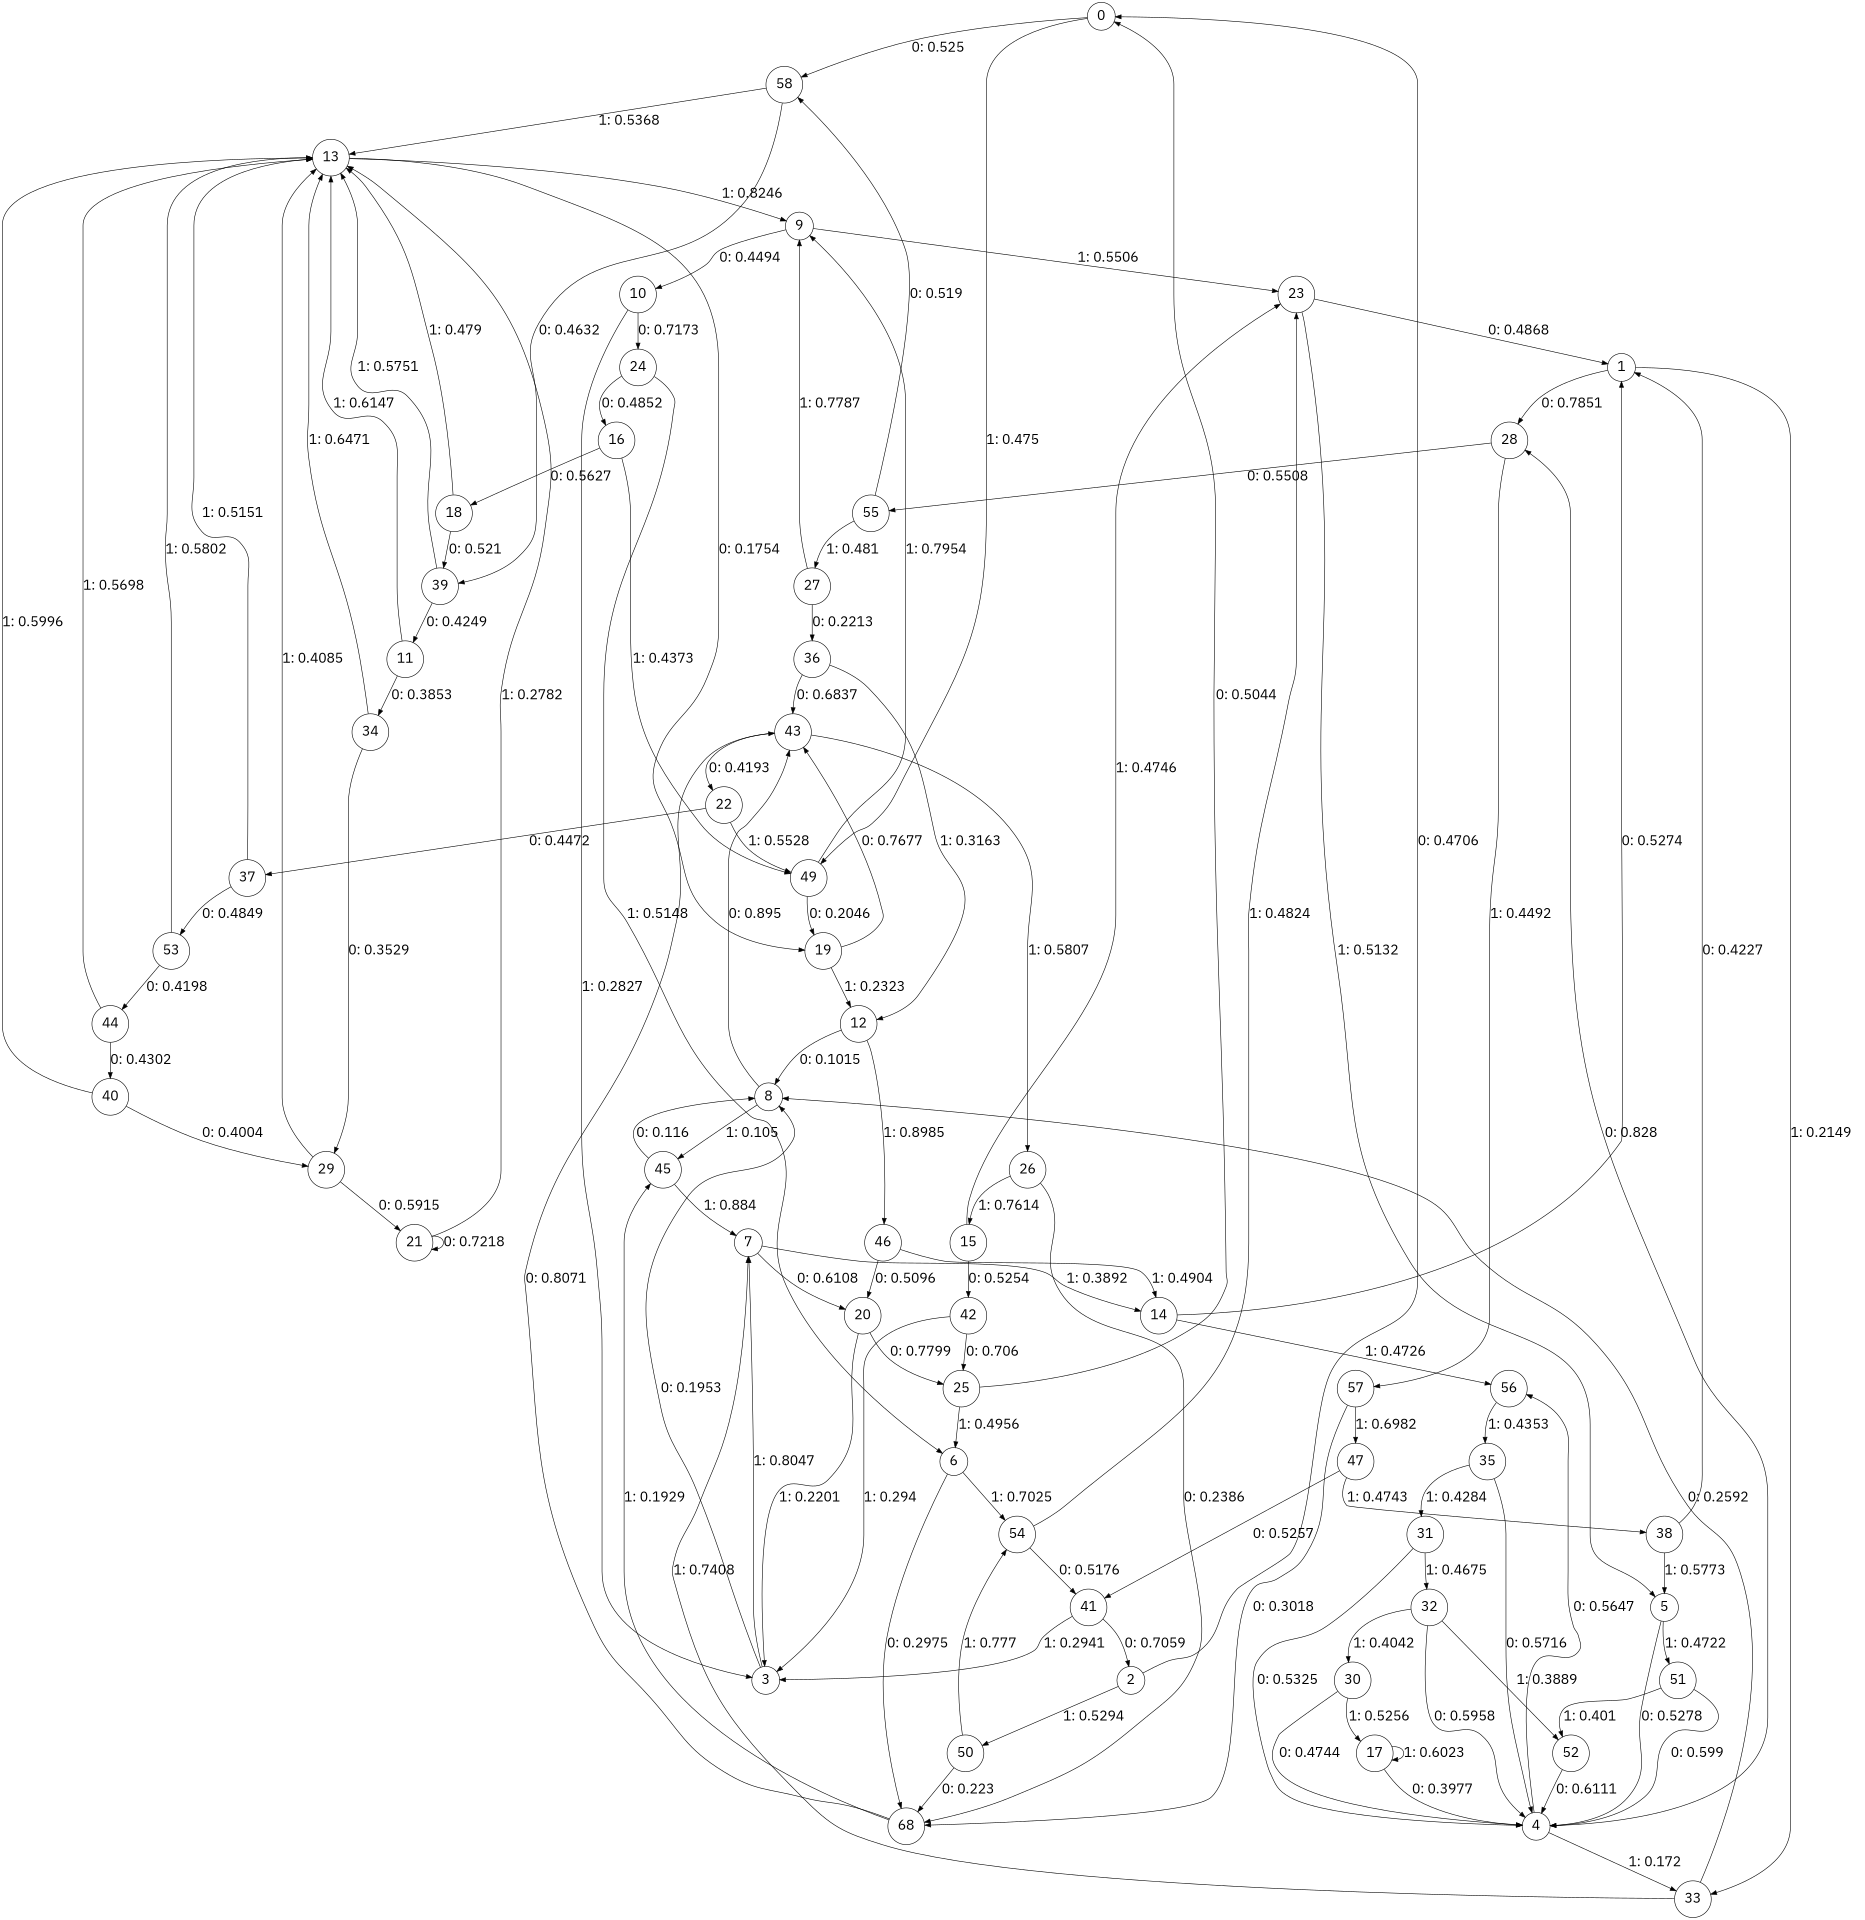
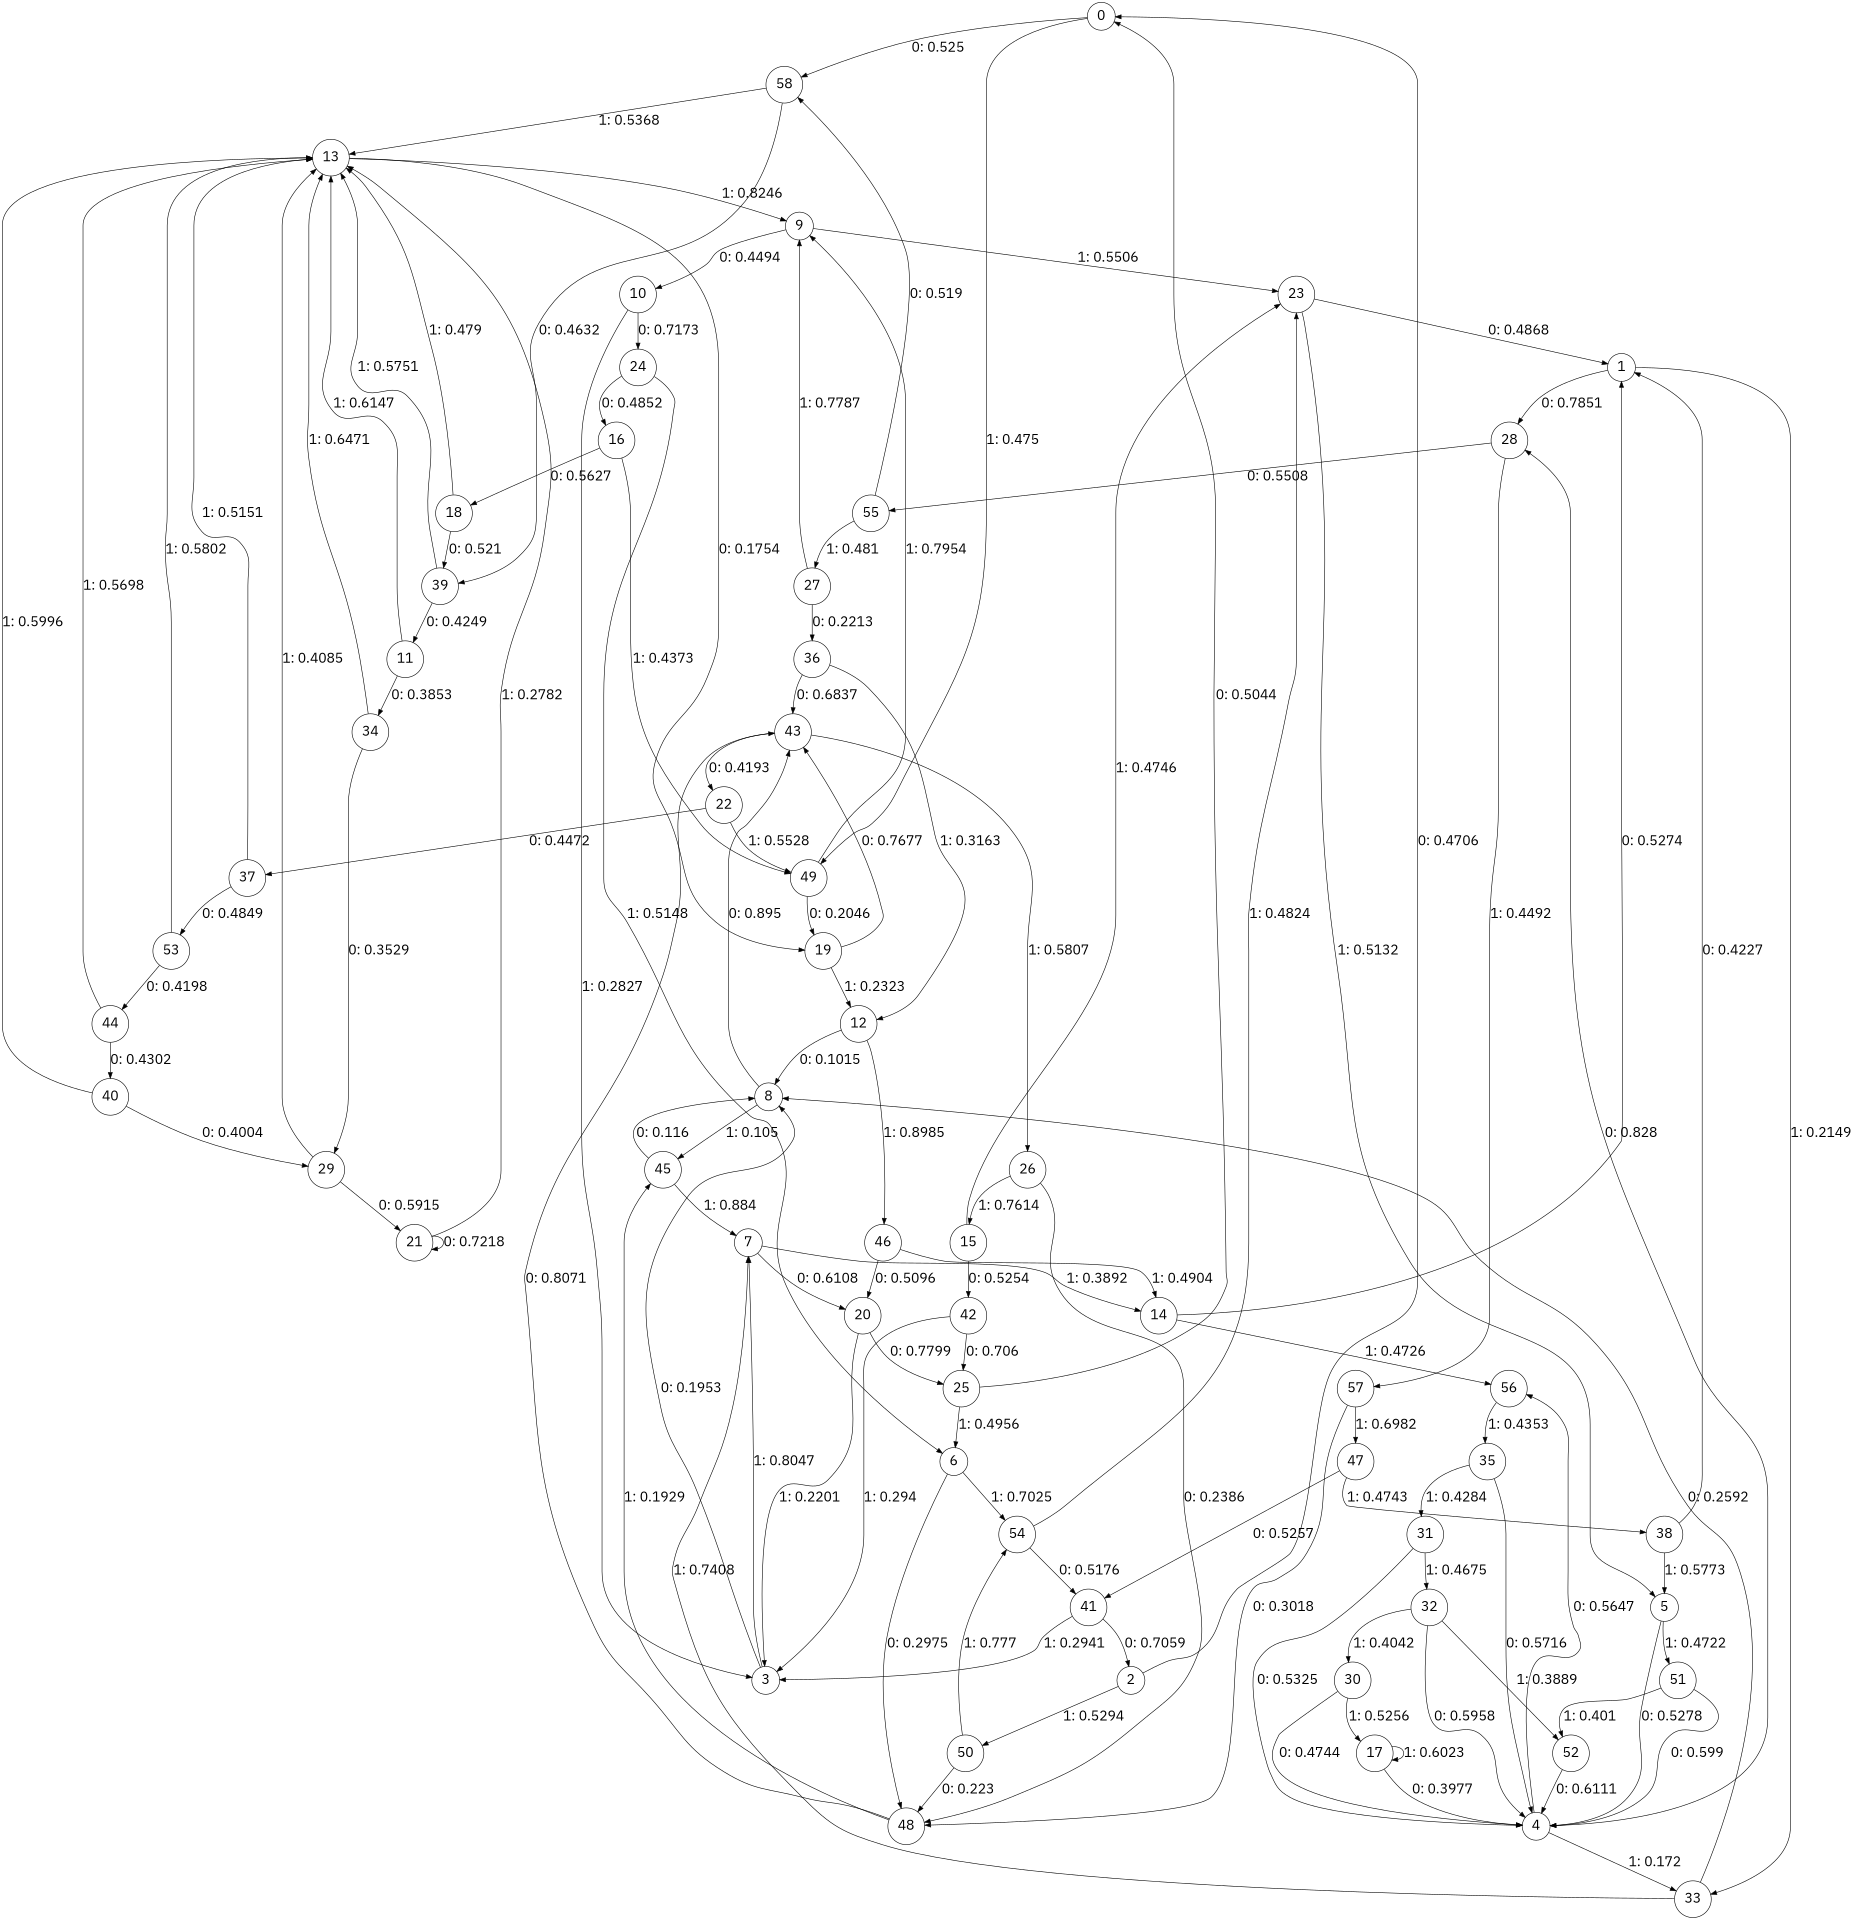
(906, 1826) -> (906, 1826)
